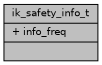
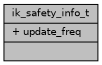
(39, 32) -> (46, 32)
